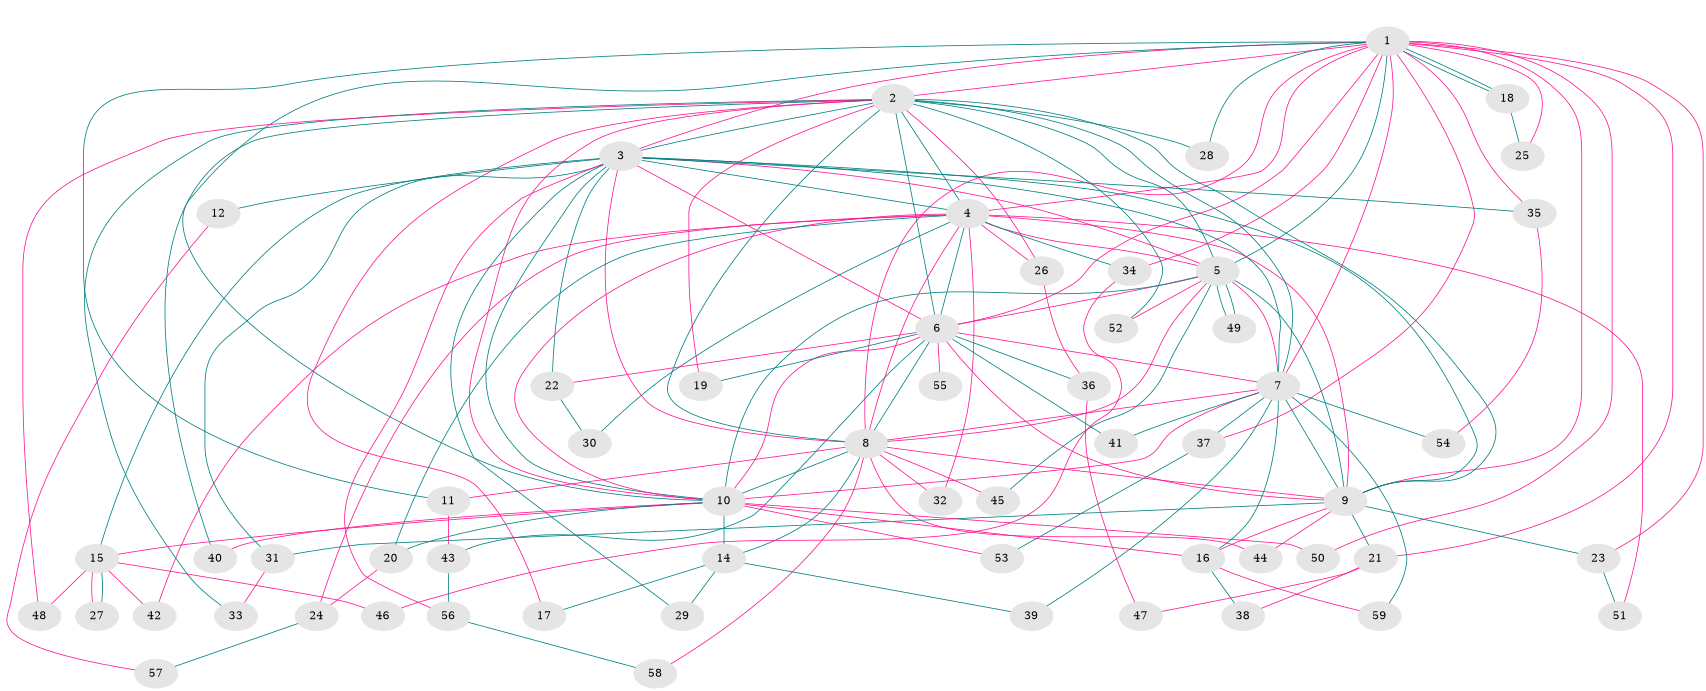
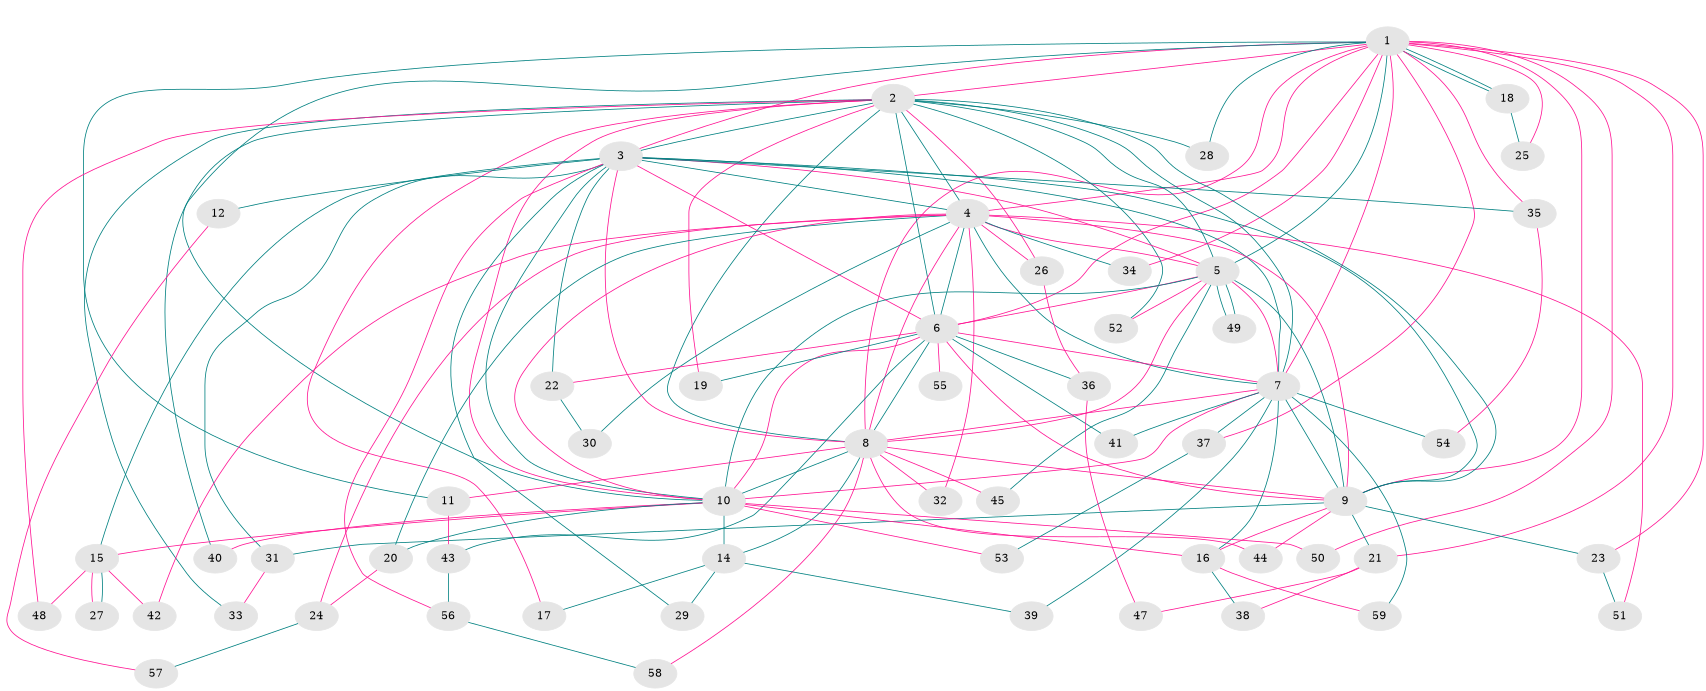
none -> (1092, 345)
(383, 616) -> none
